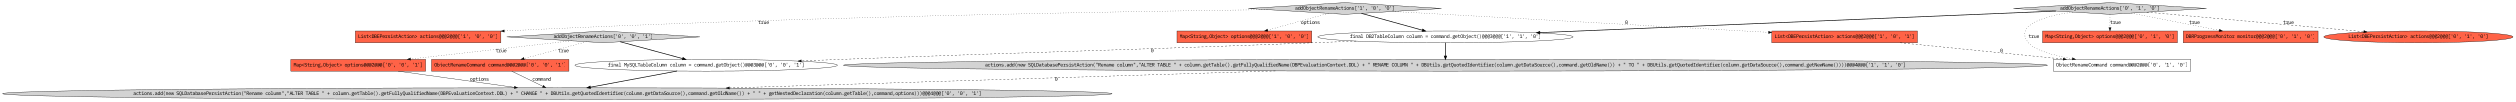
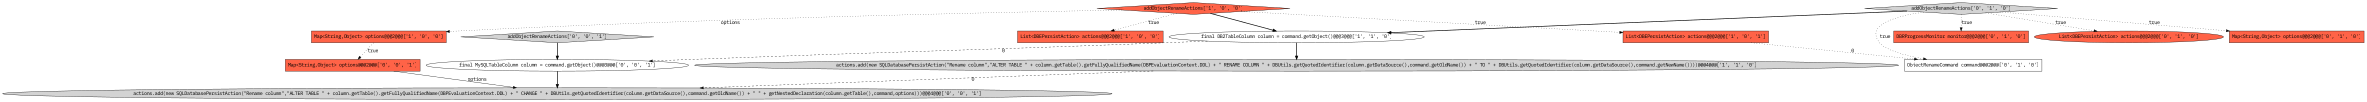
(1345, 8) -> (1193, 8)
(2255, 22) -> (2040, 22)
(1626, 23) -> (1480, 23)
(491, 50) -> (367, 50)
(1982, 51) -> (1833, 51)
(500, 65) -> none
